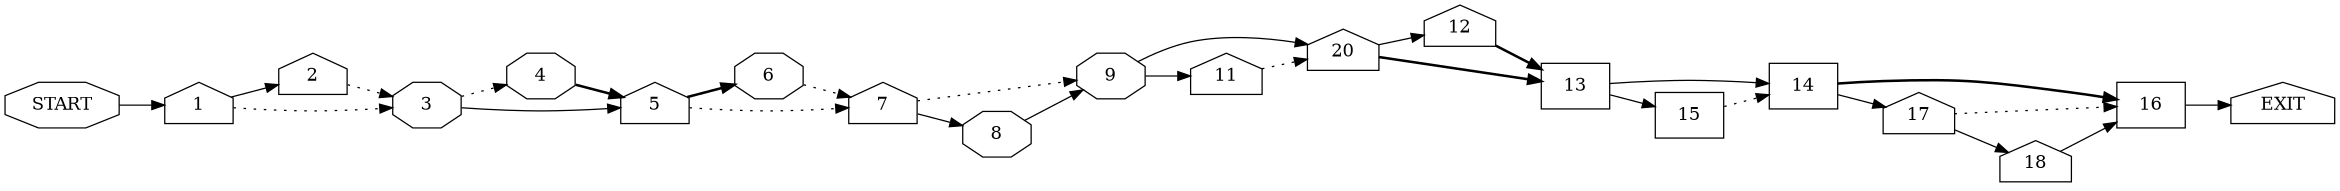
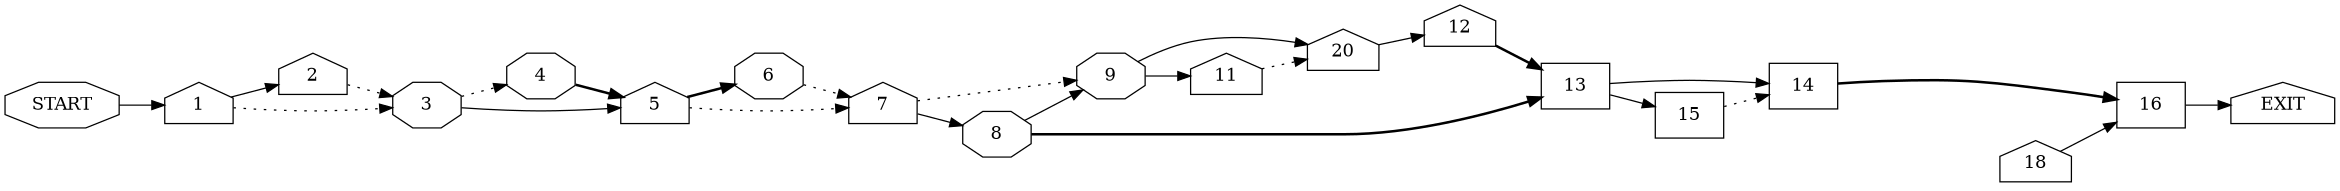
(1453, 68) -> (1282, 134)
(1919, 115) -> none
